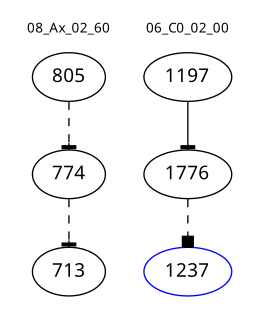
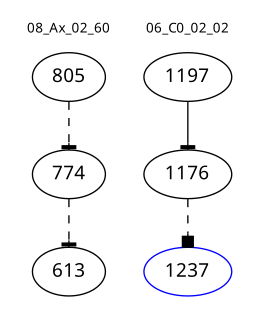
(188, 29) -> (188, 29)
(188, 174) -> (188, 174)
(69, 272) -> (69, 272)
